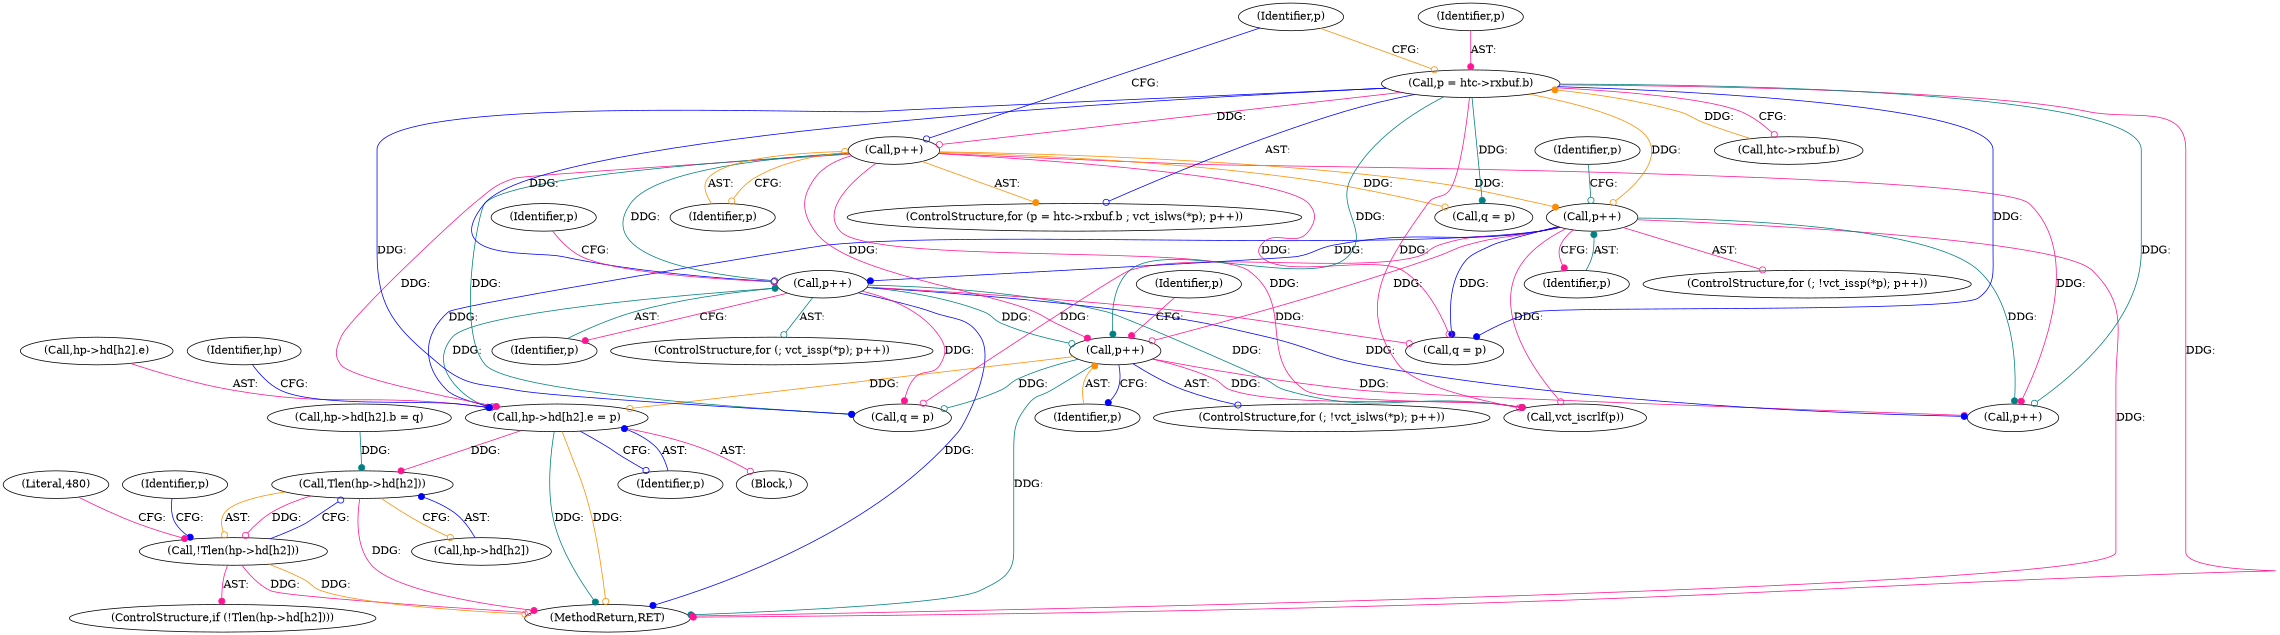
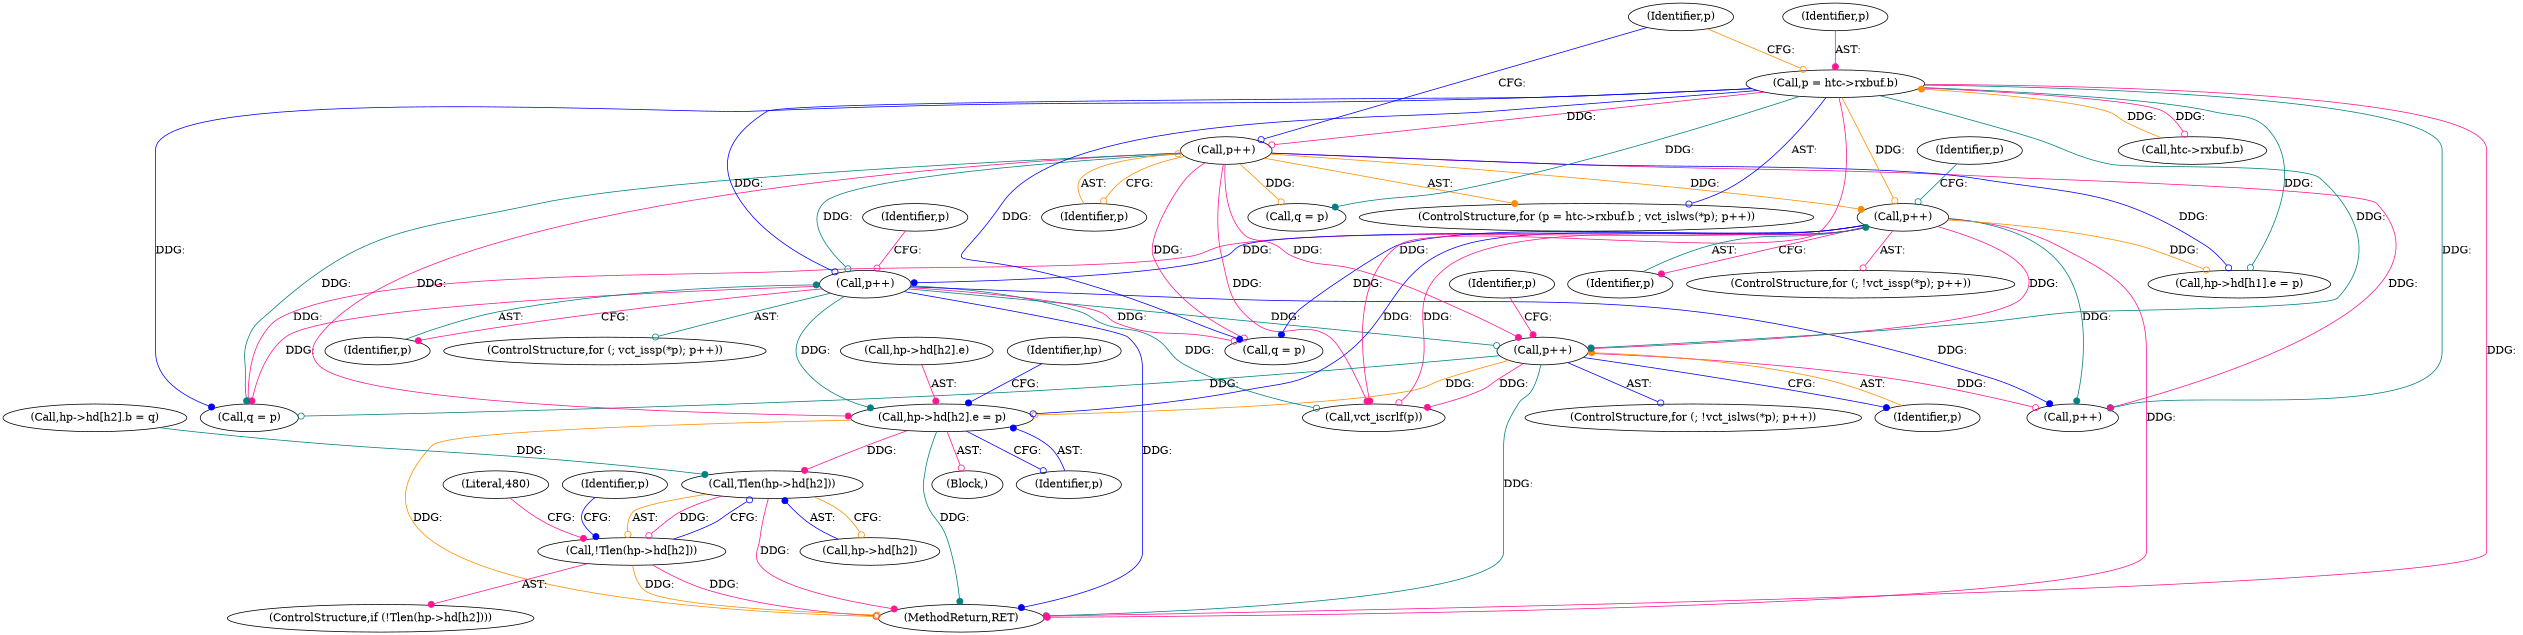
(1775, 117) -> (2192, 117)
(1382, 283) -> (1617, 240)
none -> (2239, 284)
